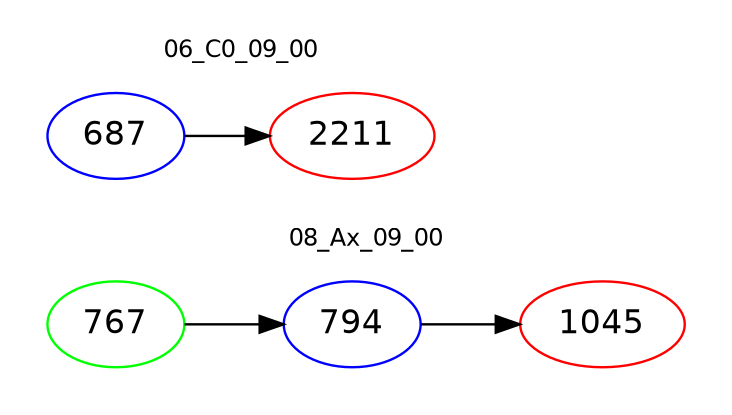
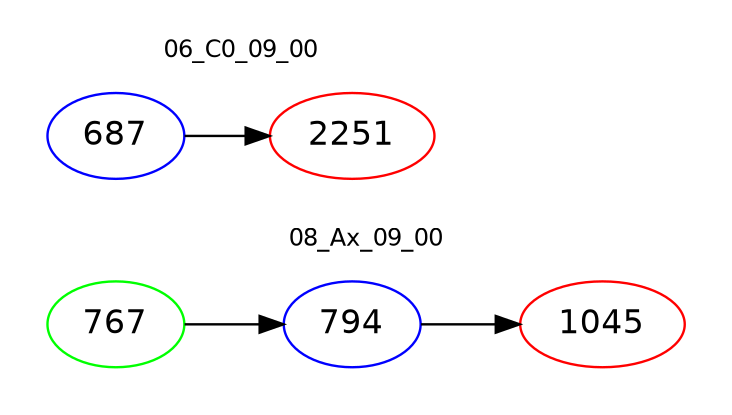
(352, 136) -> (352, 136)
